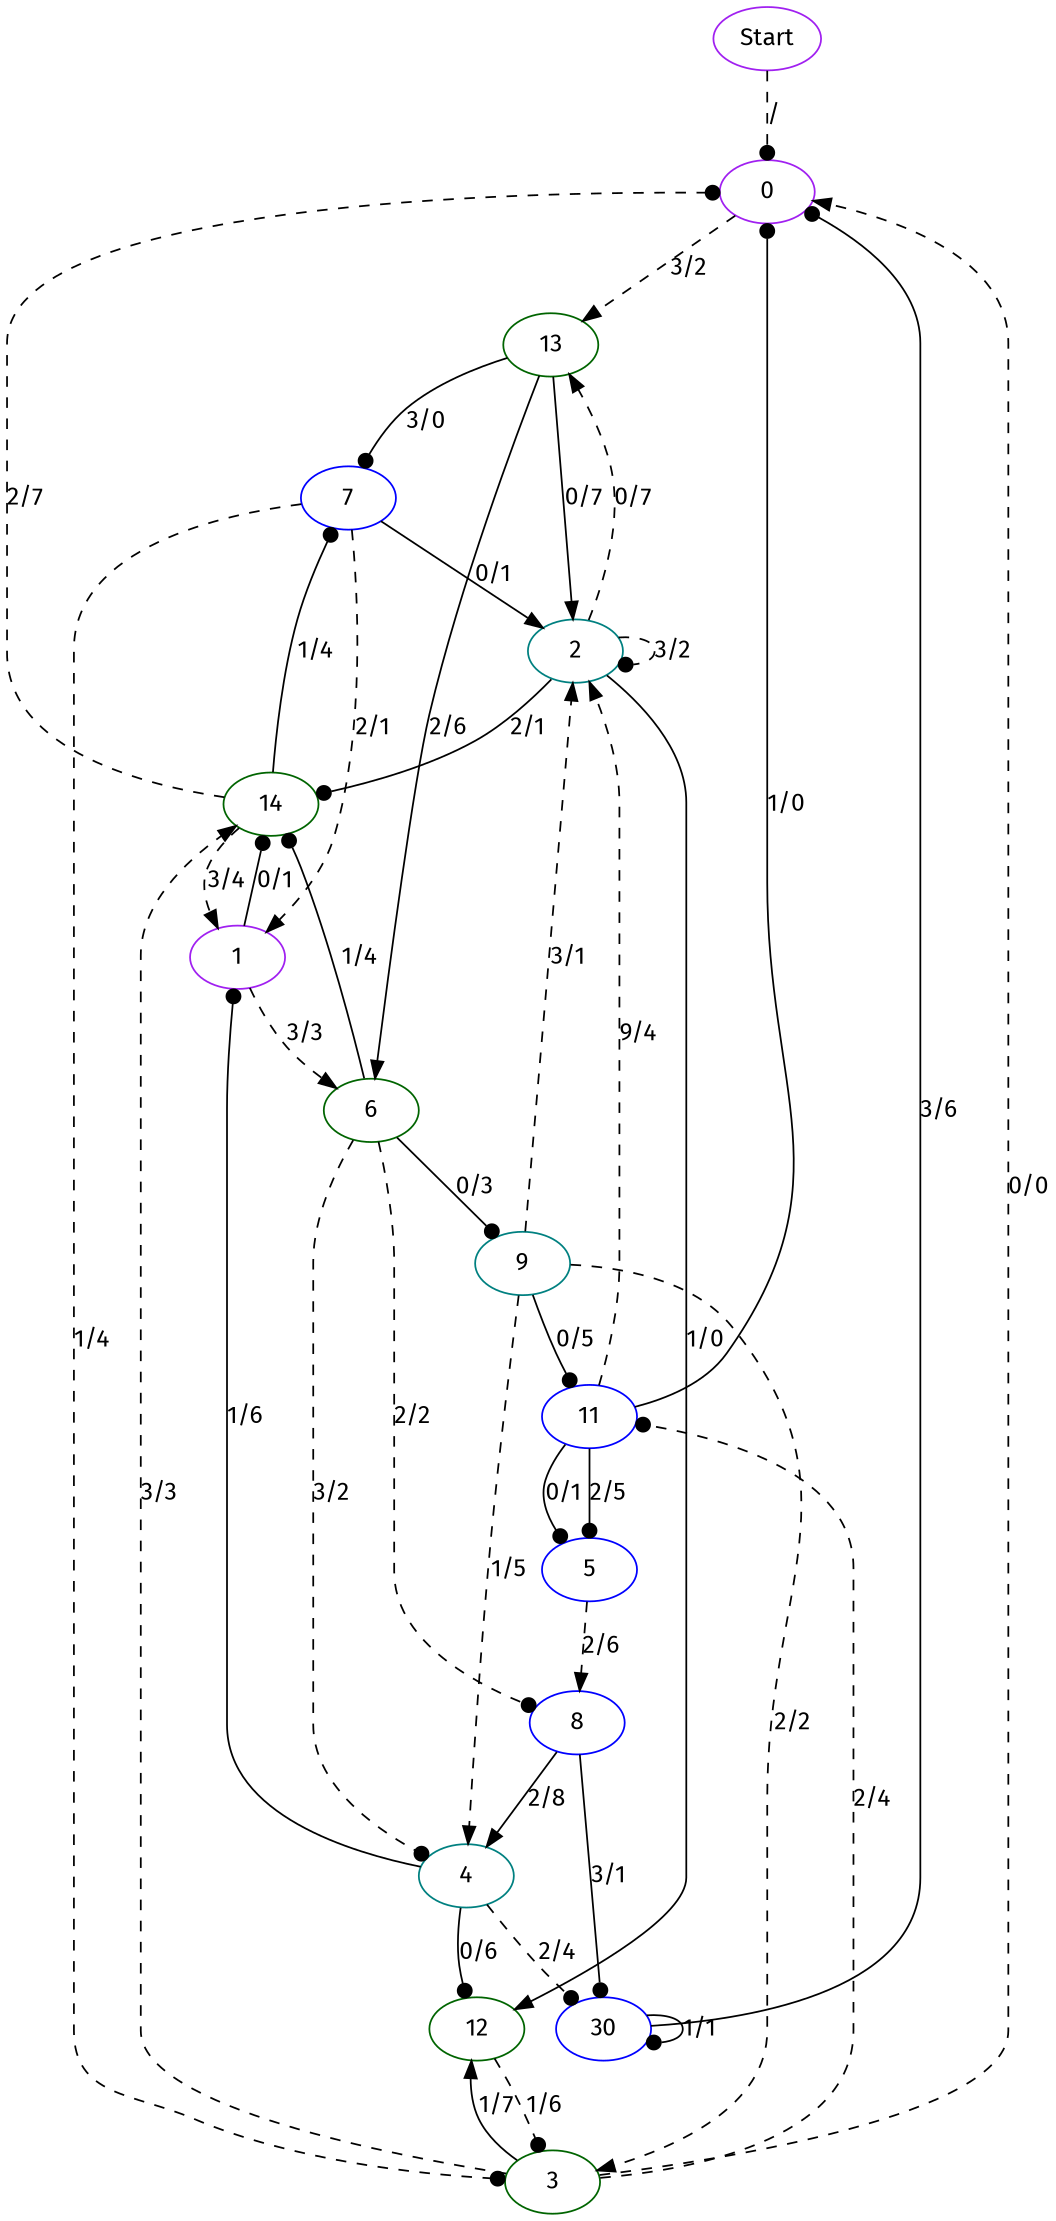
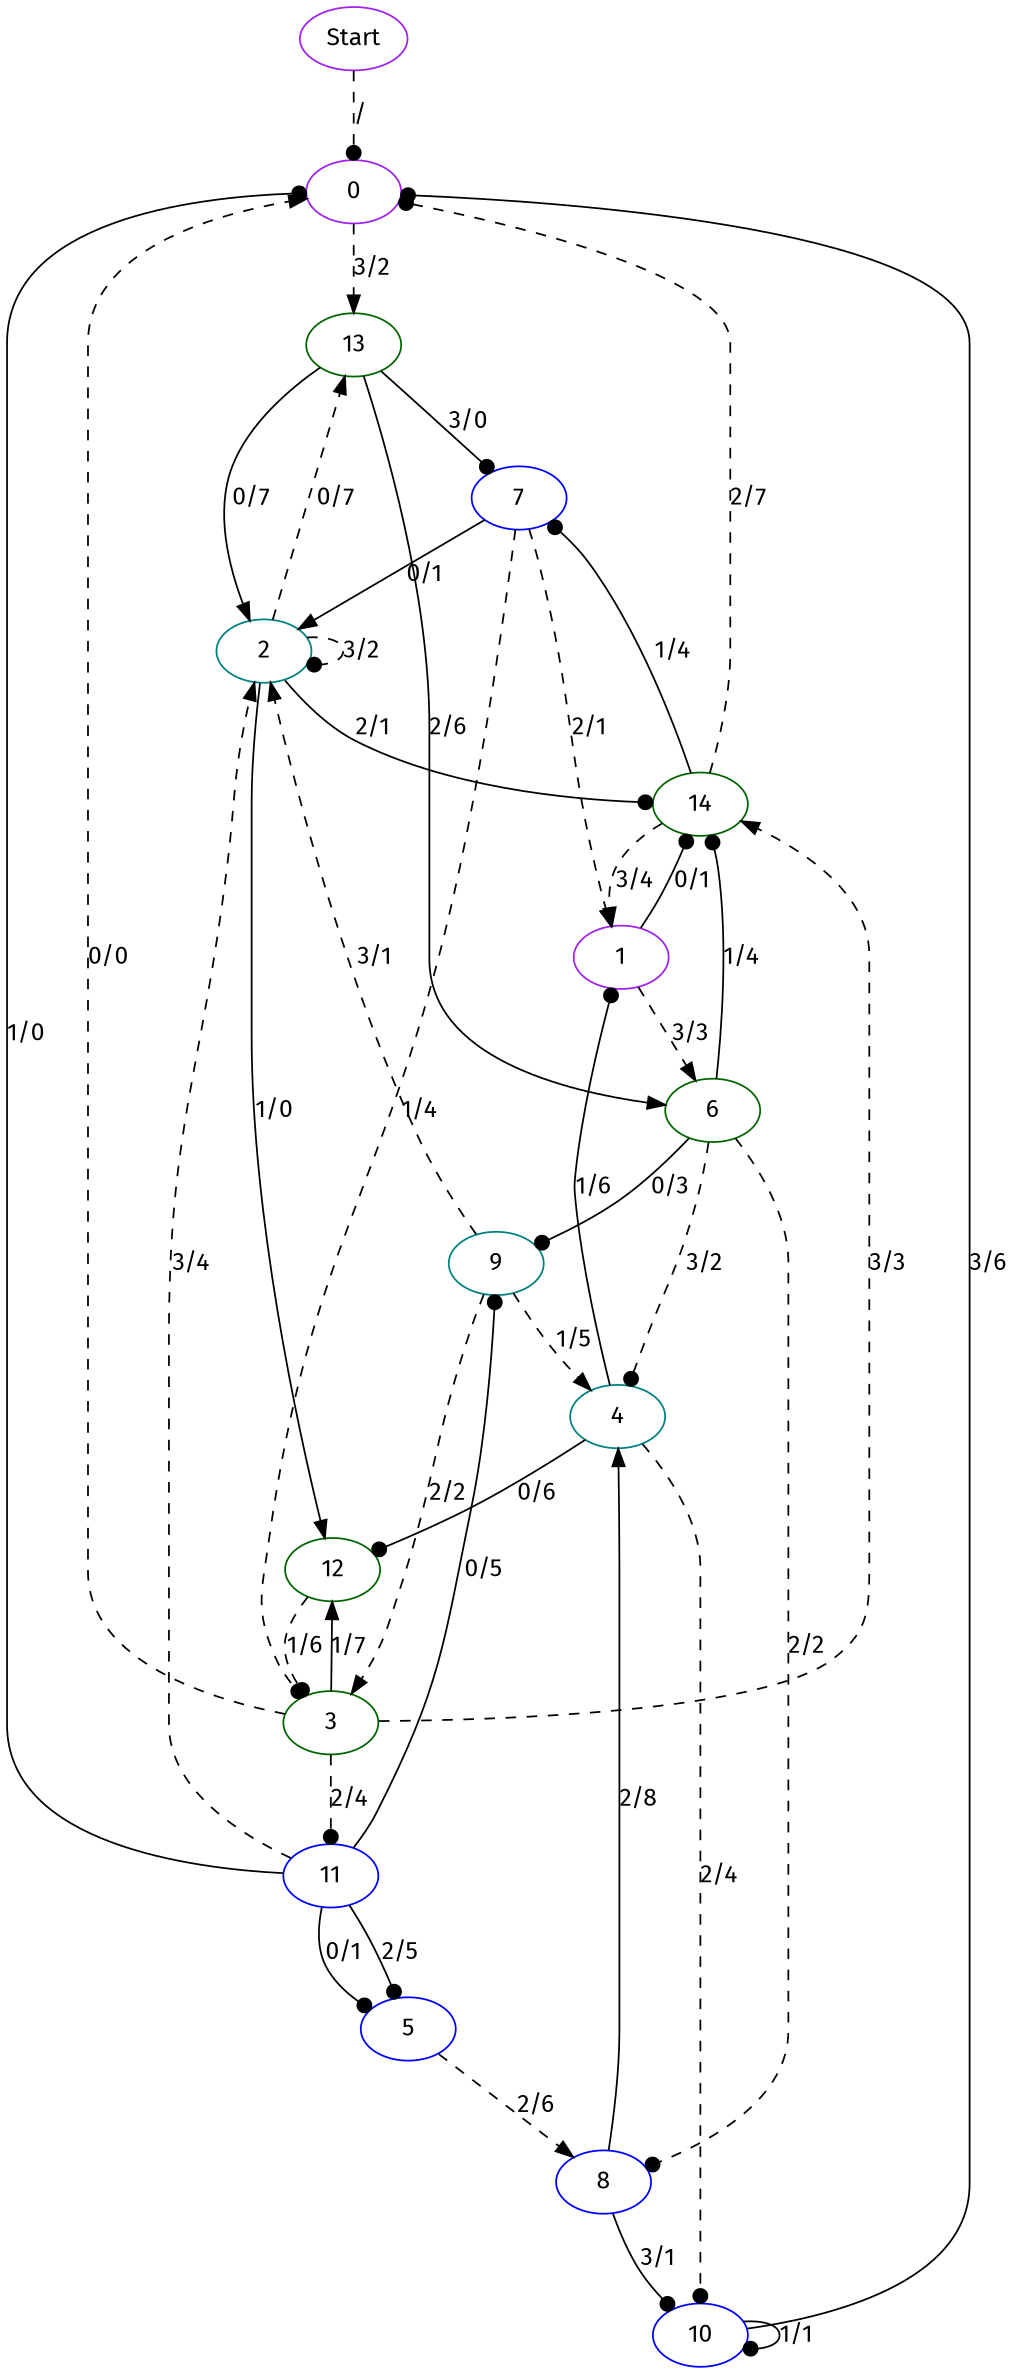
(639, 1034) -> (192, 1263)
(548, 1335) -> (455, 1588)
(604, 2029) -> (700, 2335)
